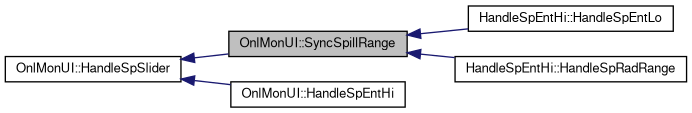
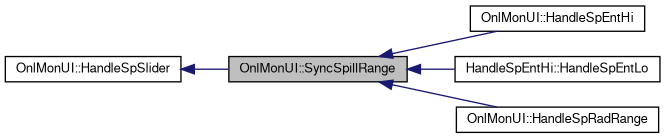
(571, 69) -> (558, 120)
(213, 83) -> (444, 42)
